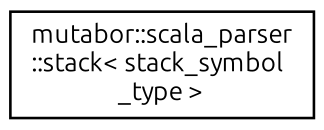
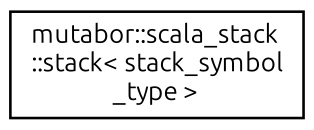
(162, 65) -> (157, 65)
